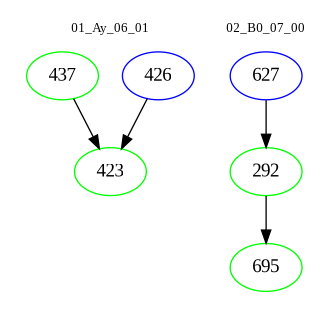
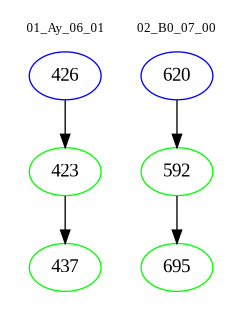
(266, 76) -> (177, 76)
(83, 118) -> (65, 213)
(266, 172) -> (177, 172)
